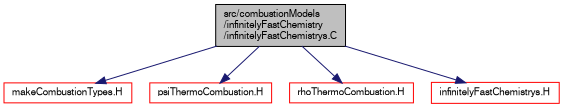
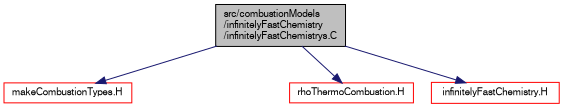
(211, 93) -> none
(495, 93) -> (495, 93)
